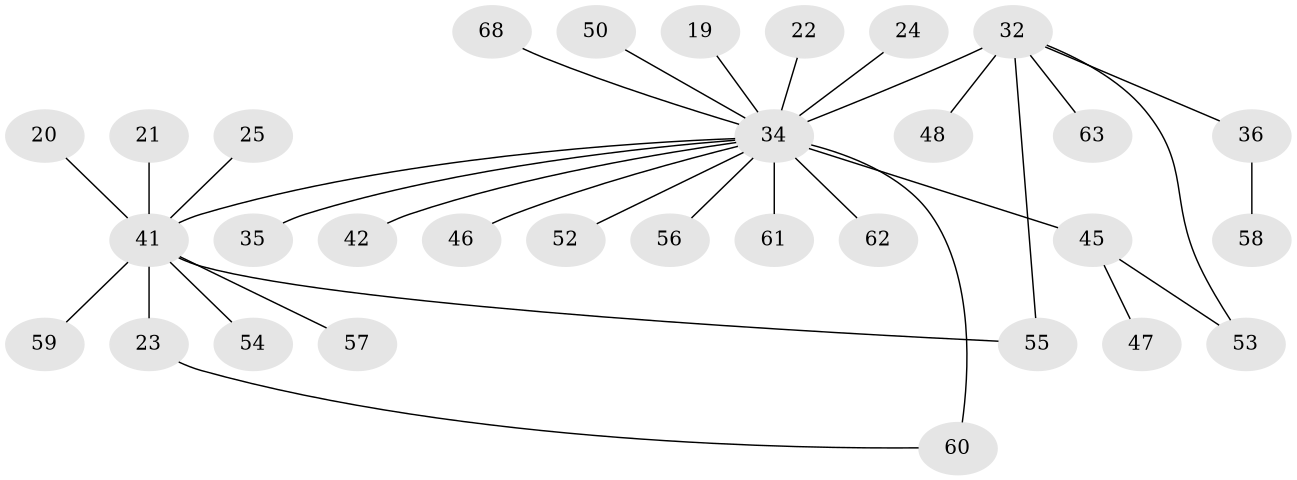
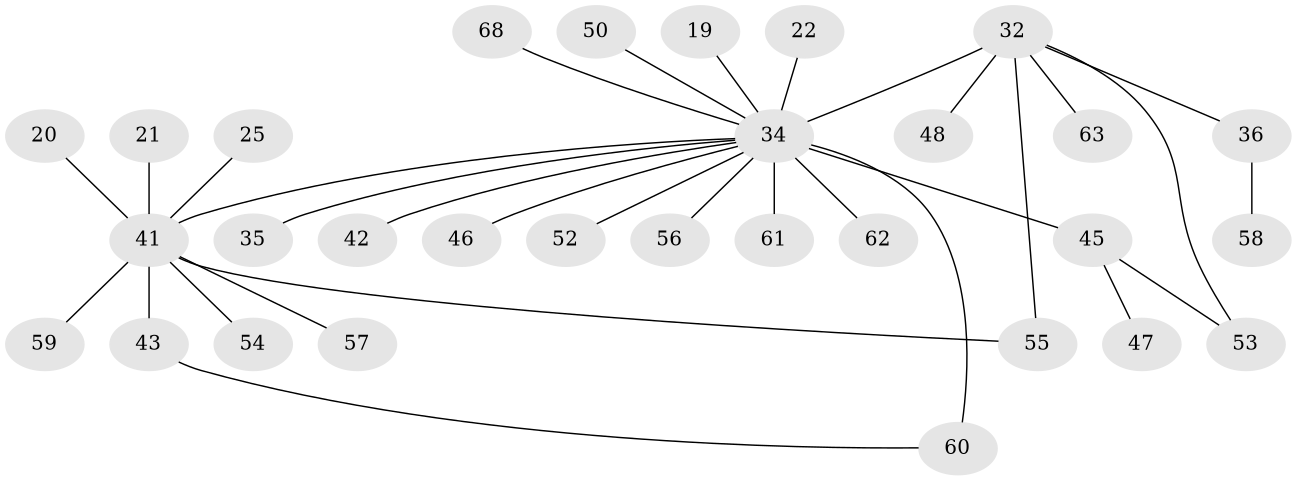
(909, 32) -> none
(149, 344) -> (149, 344)
